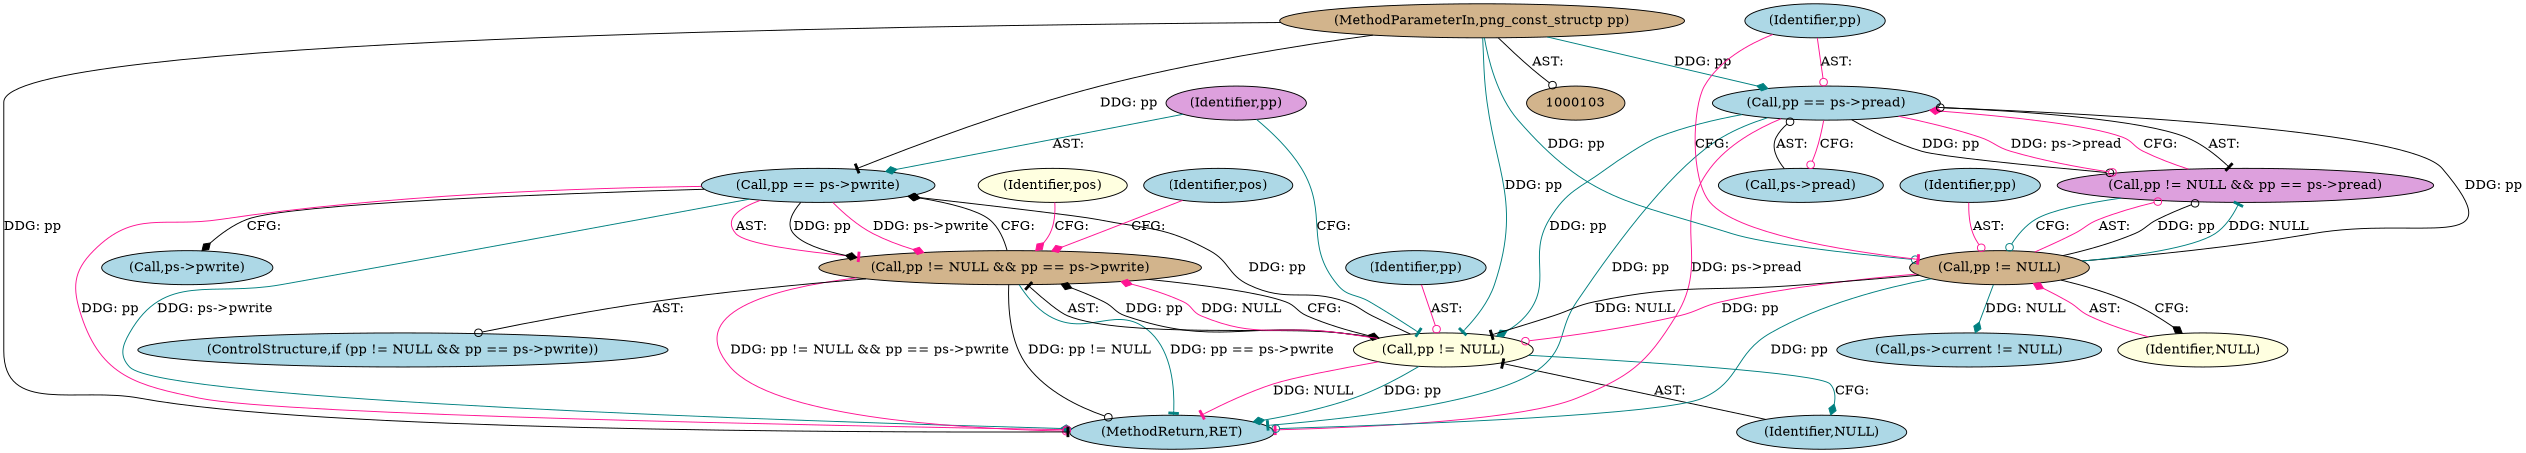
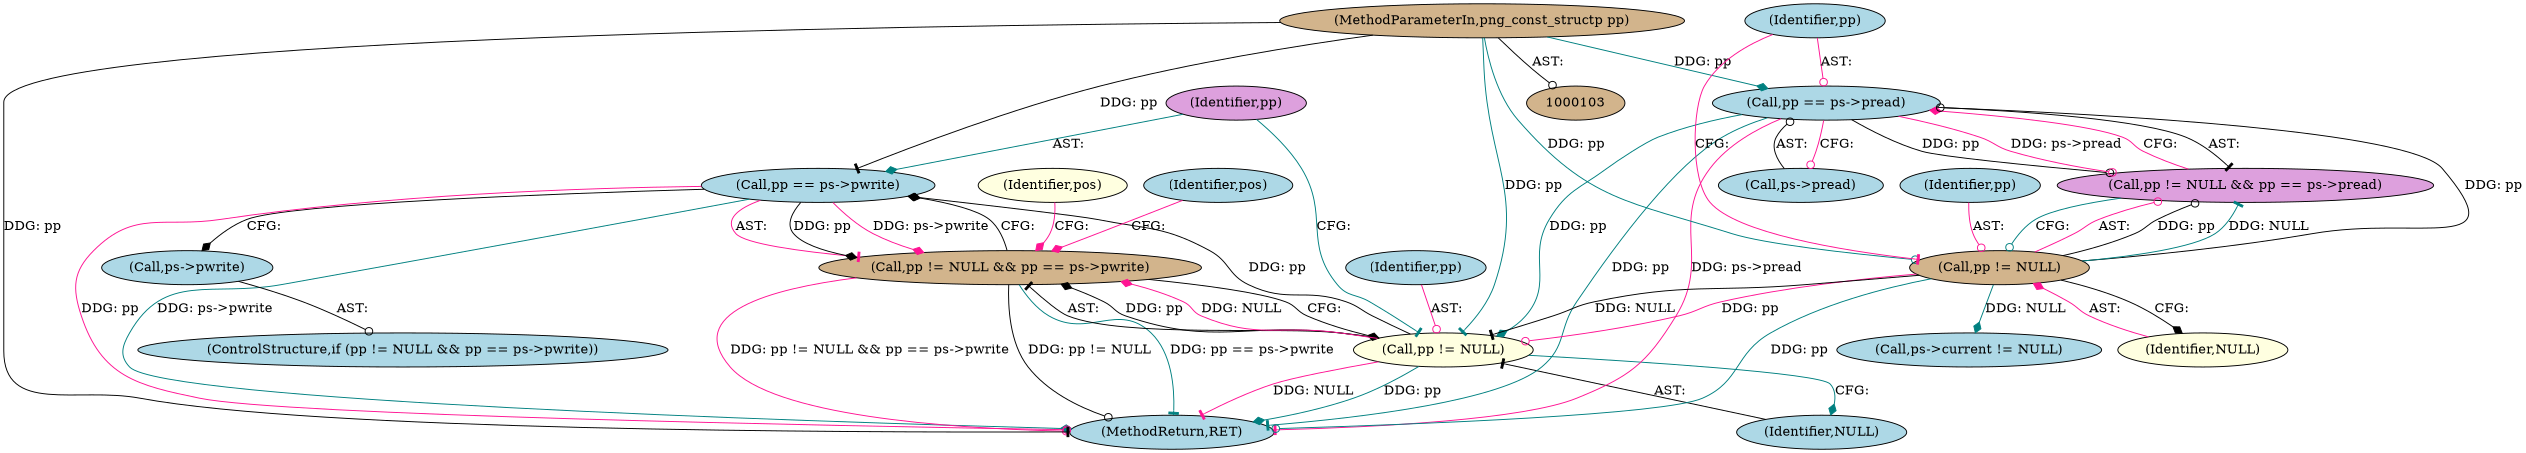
(673, 299) -> (303, 302)
